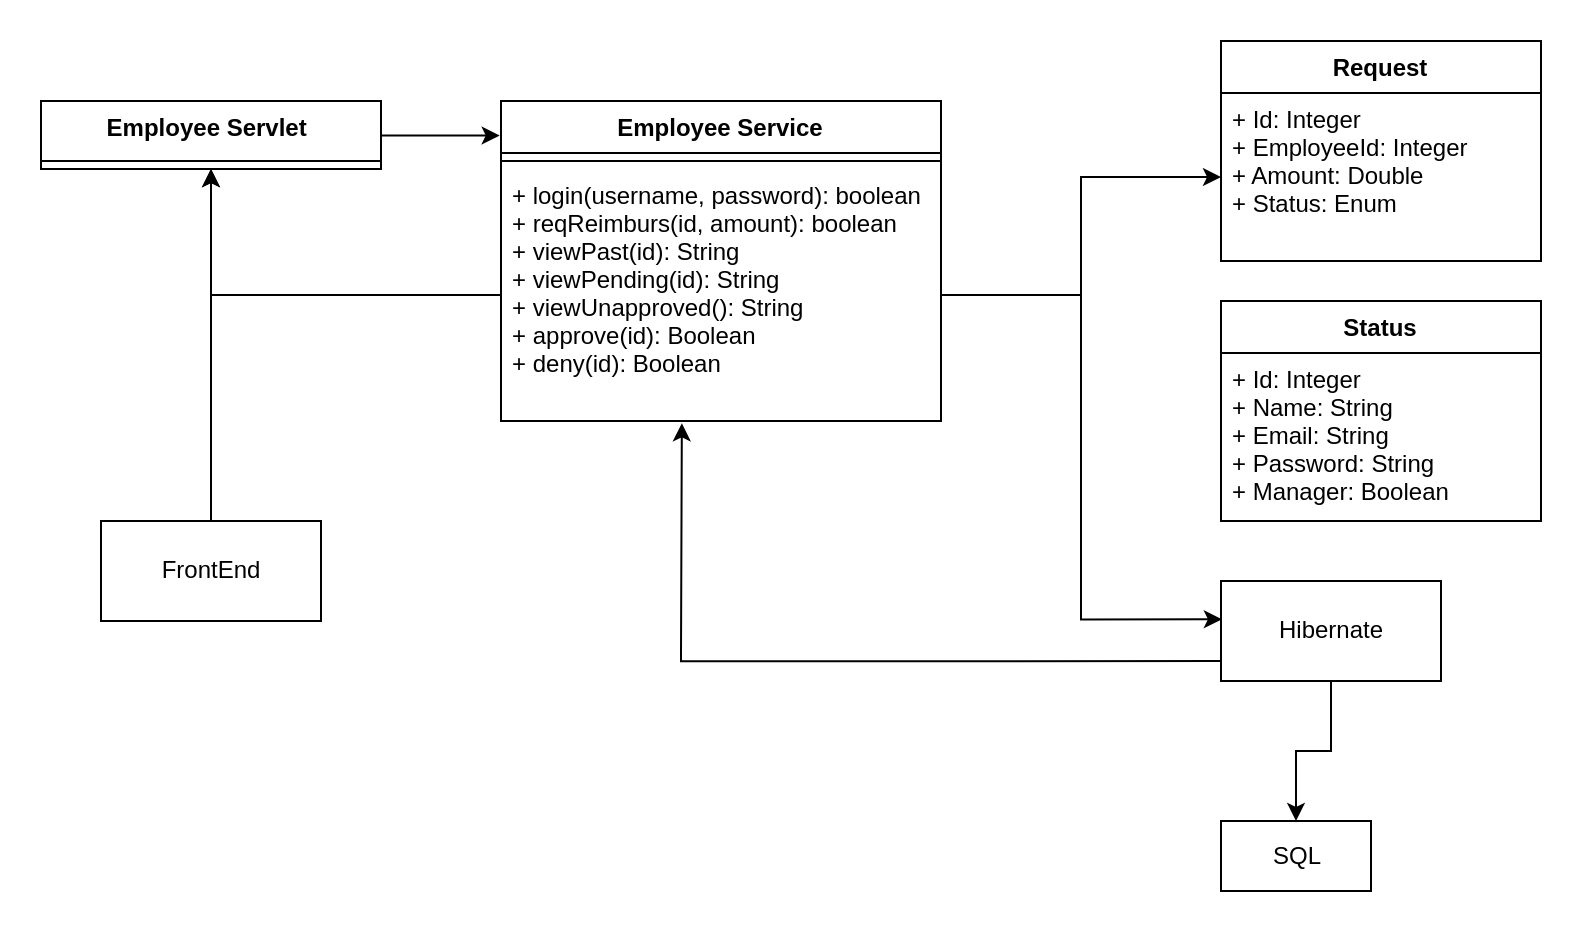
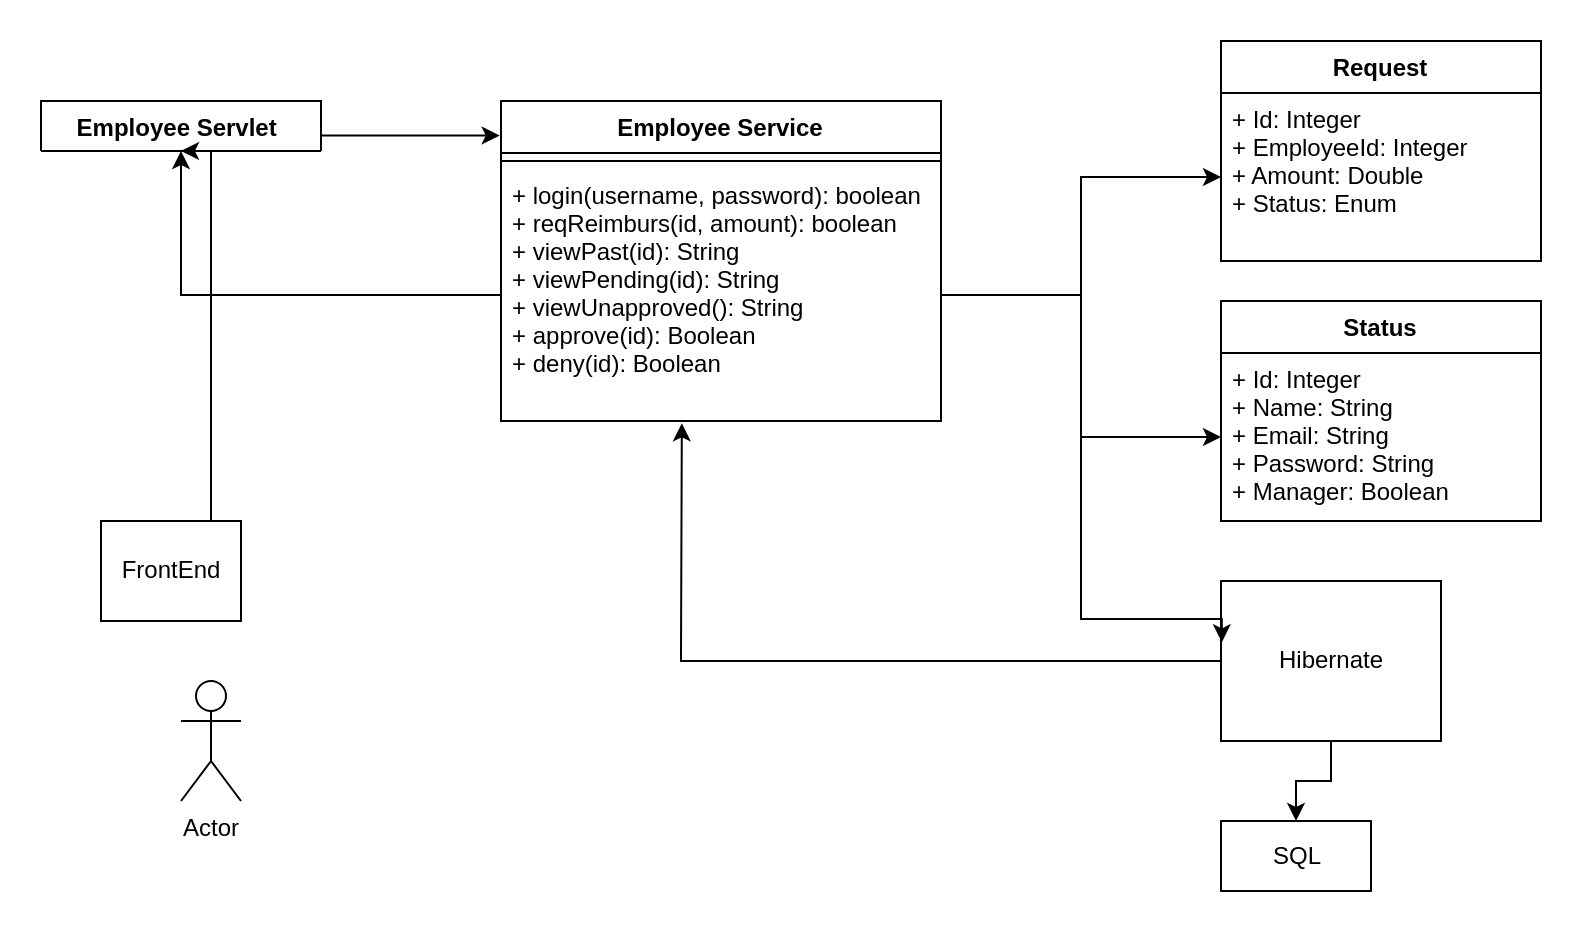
(211, 135) -> (181, 126)
none -> (1146, 437)
(211, 571) -> (171, 571)
(1331, 631) -> (1331, 661)
none -> (211, 741)
